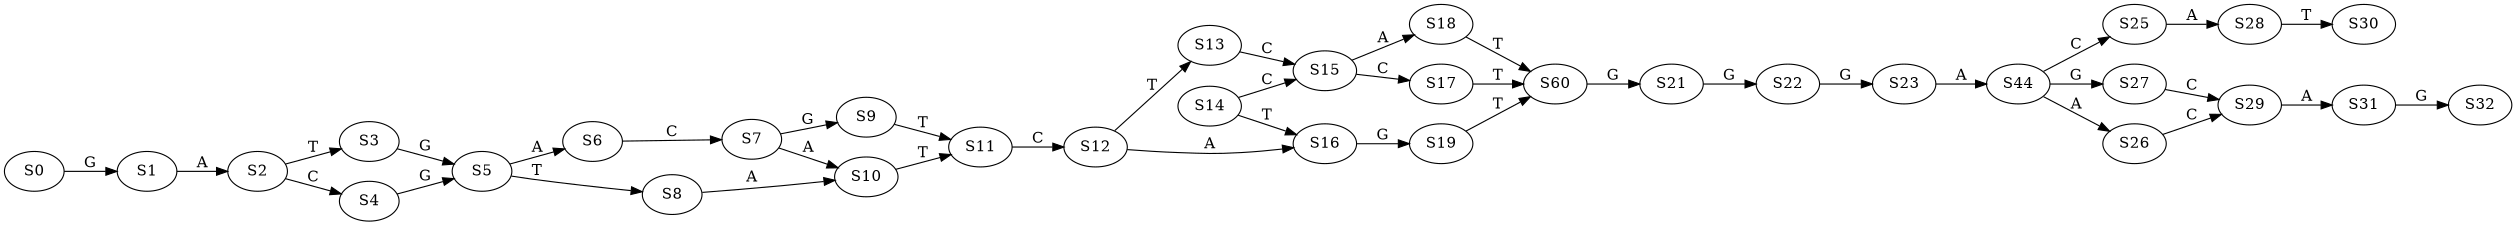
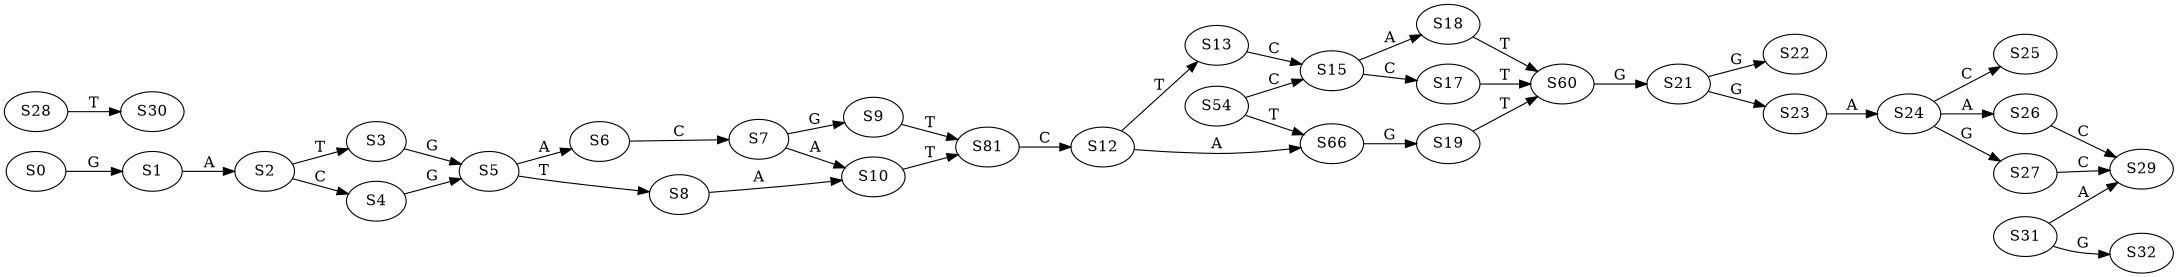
(2186, 24) -> none
(1840, 84) -> (1731, 97)
(2018, 84) -> (1909, 114)
(2301, 105) -> (2079, 206)
(1210, 106) -> (1217, 106)
(1325, 144) -> (1332, 144)
(980, 147) -> (987, 147)
